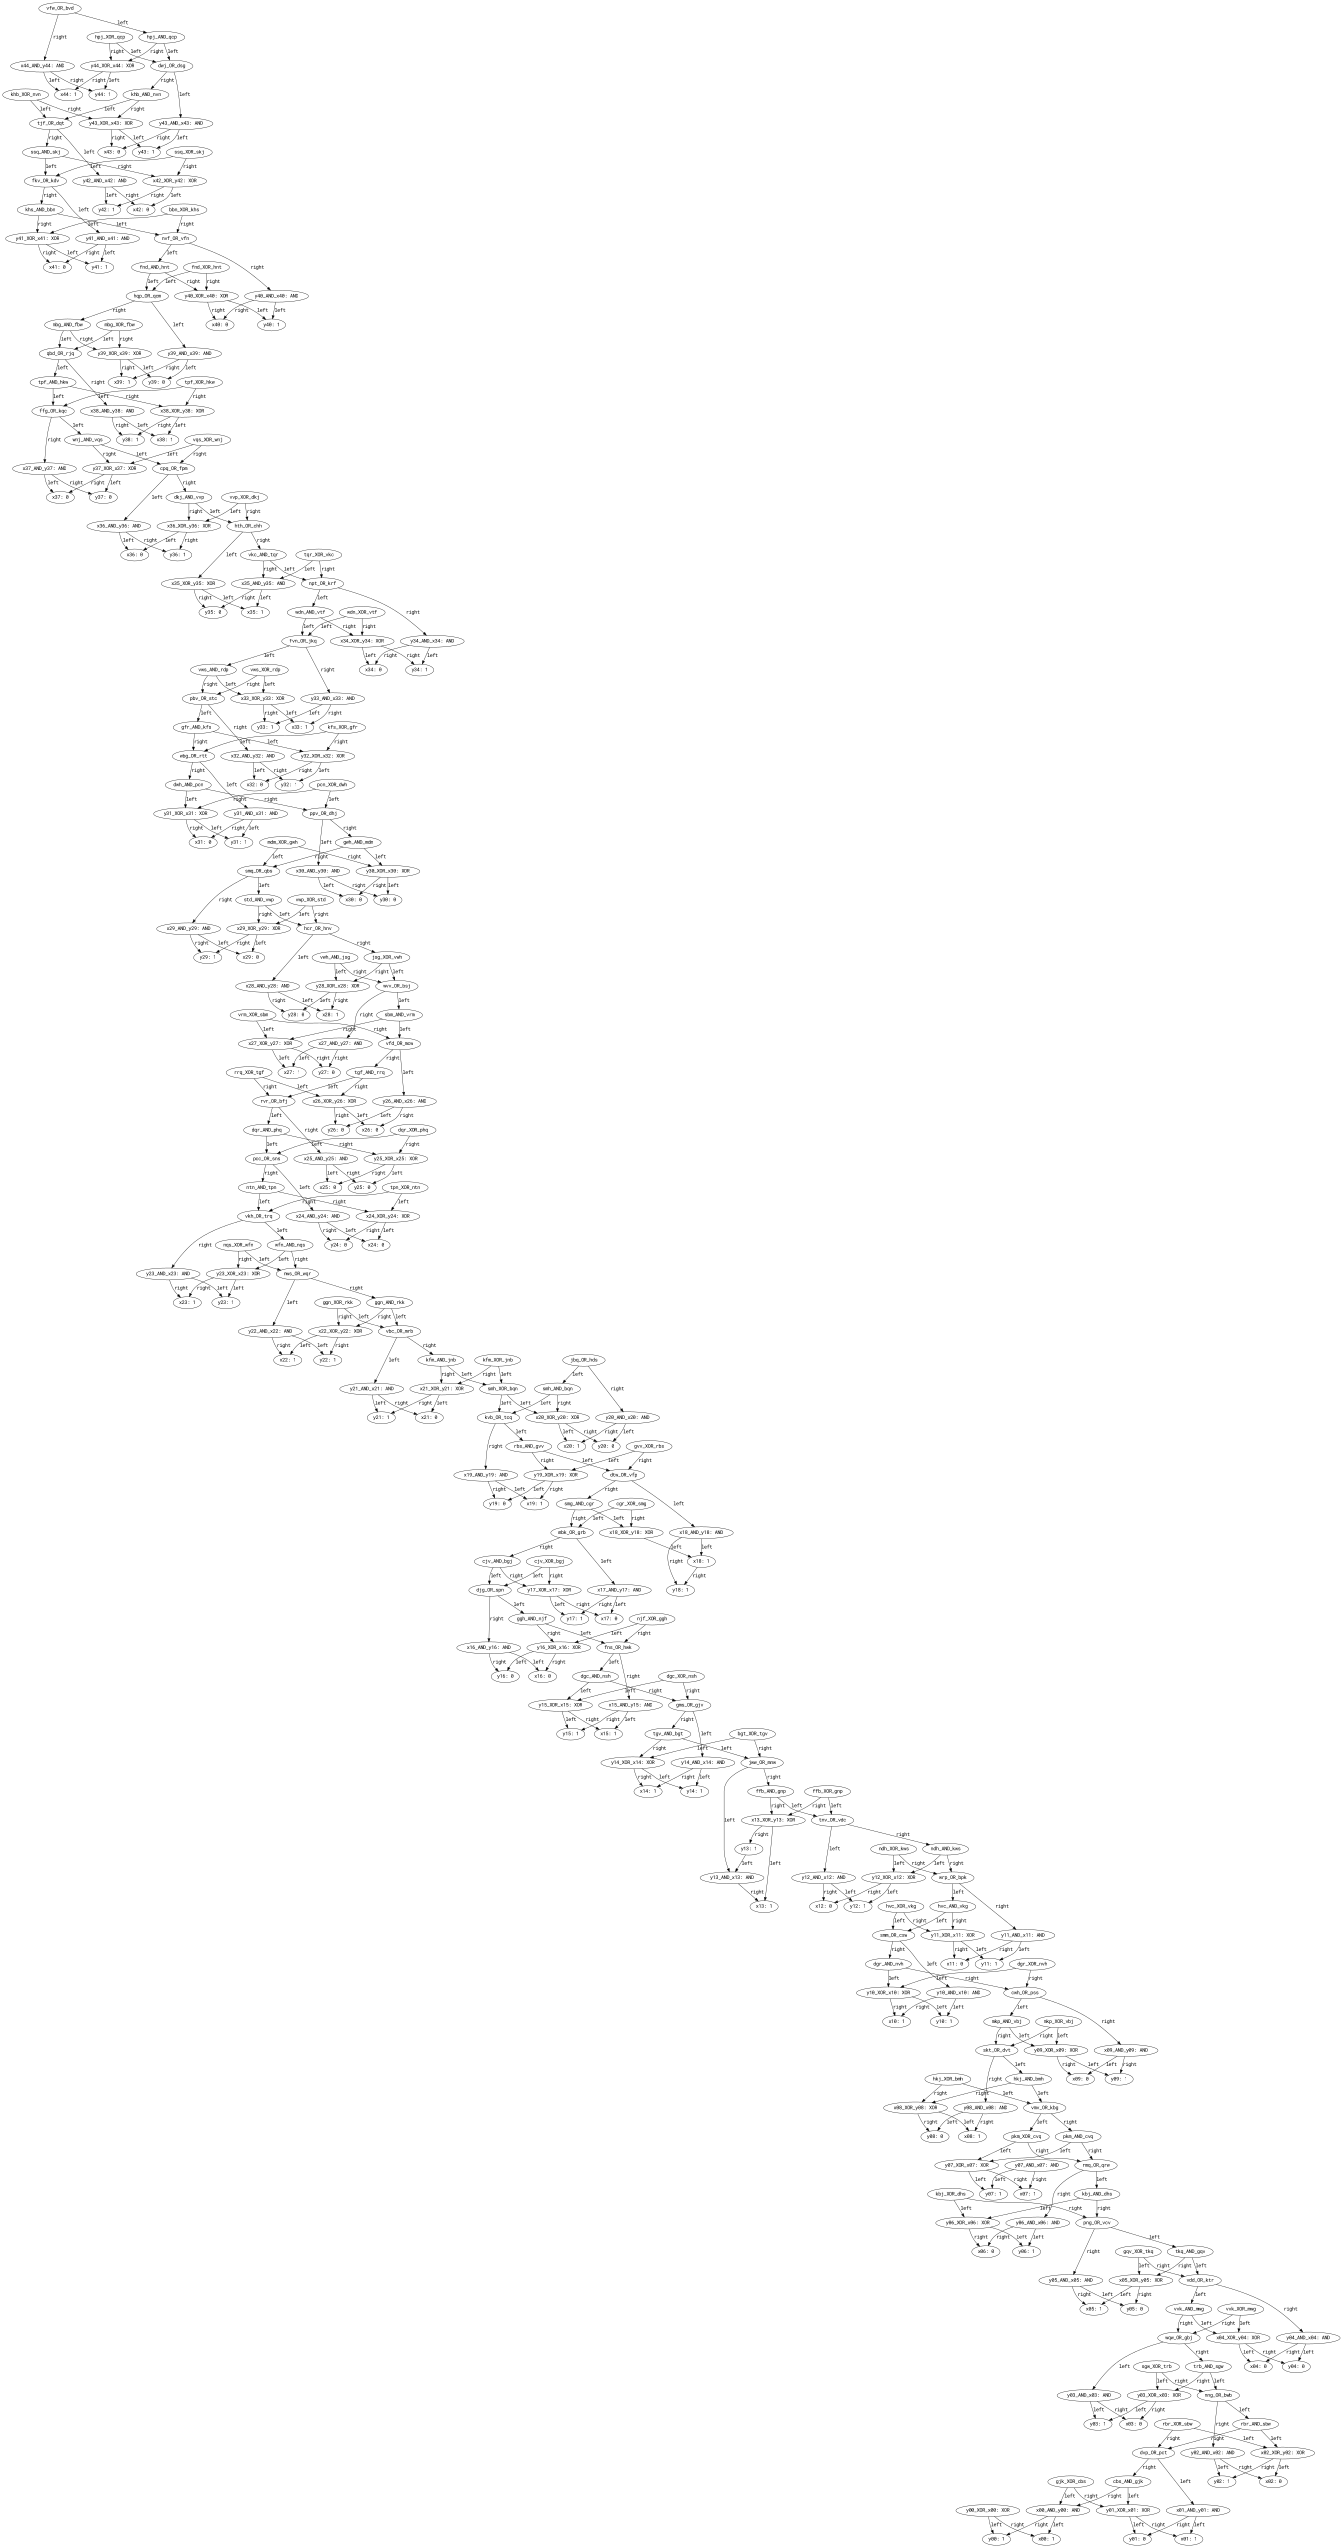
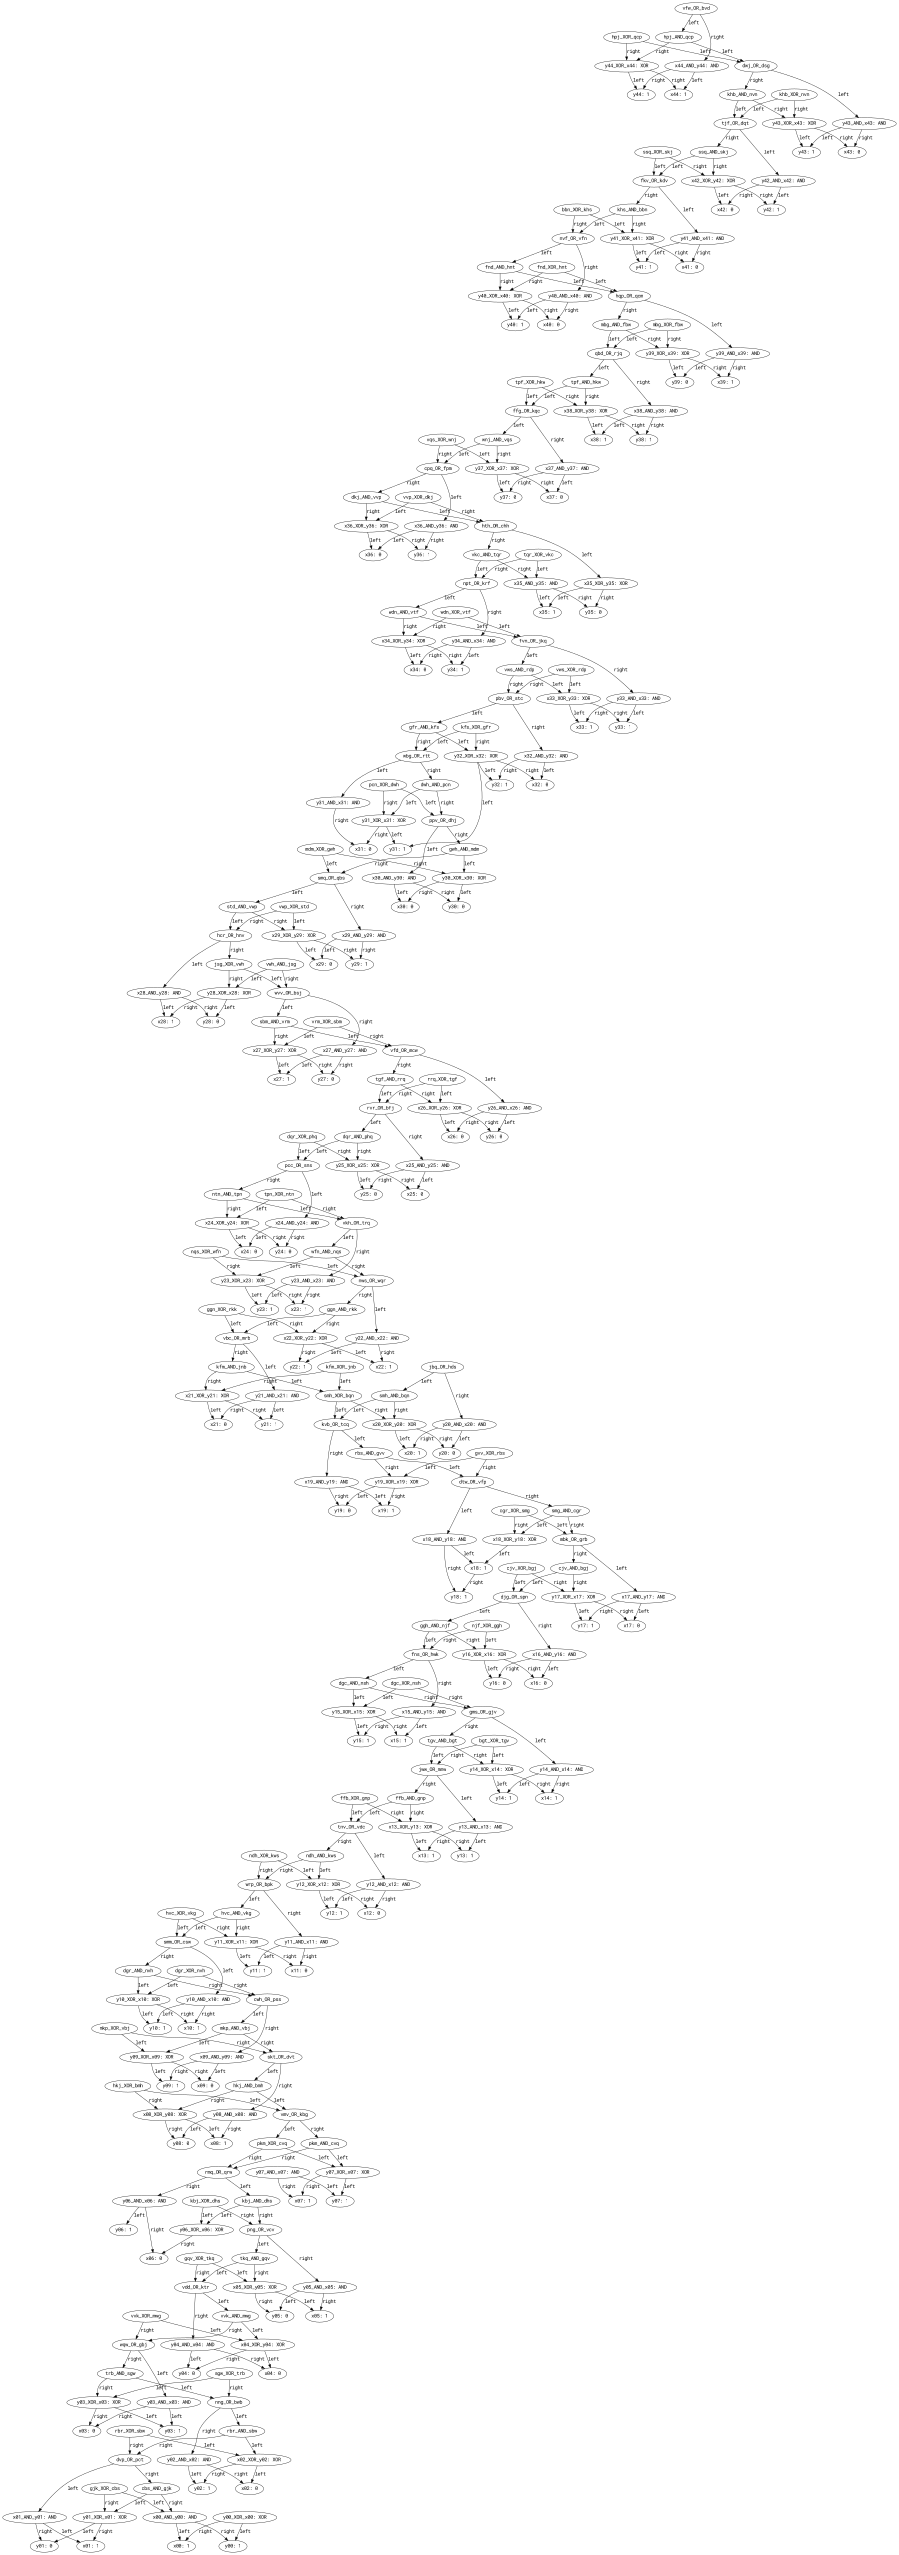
(248, 827) -> (475, 829)
(525, 1403) -> (381, 1410)
(741, 1862) -> (475, 1840)
(1007, 2233) -> none
